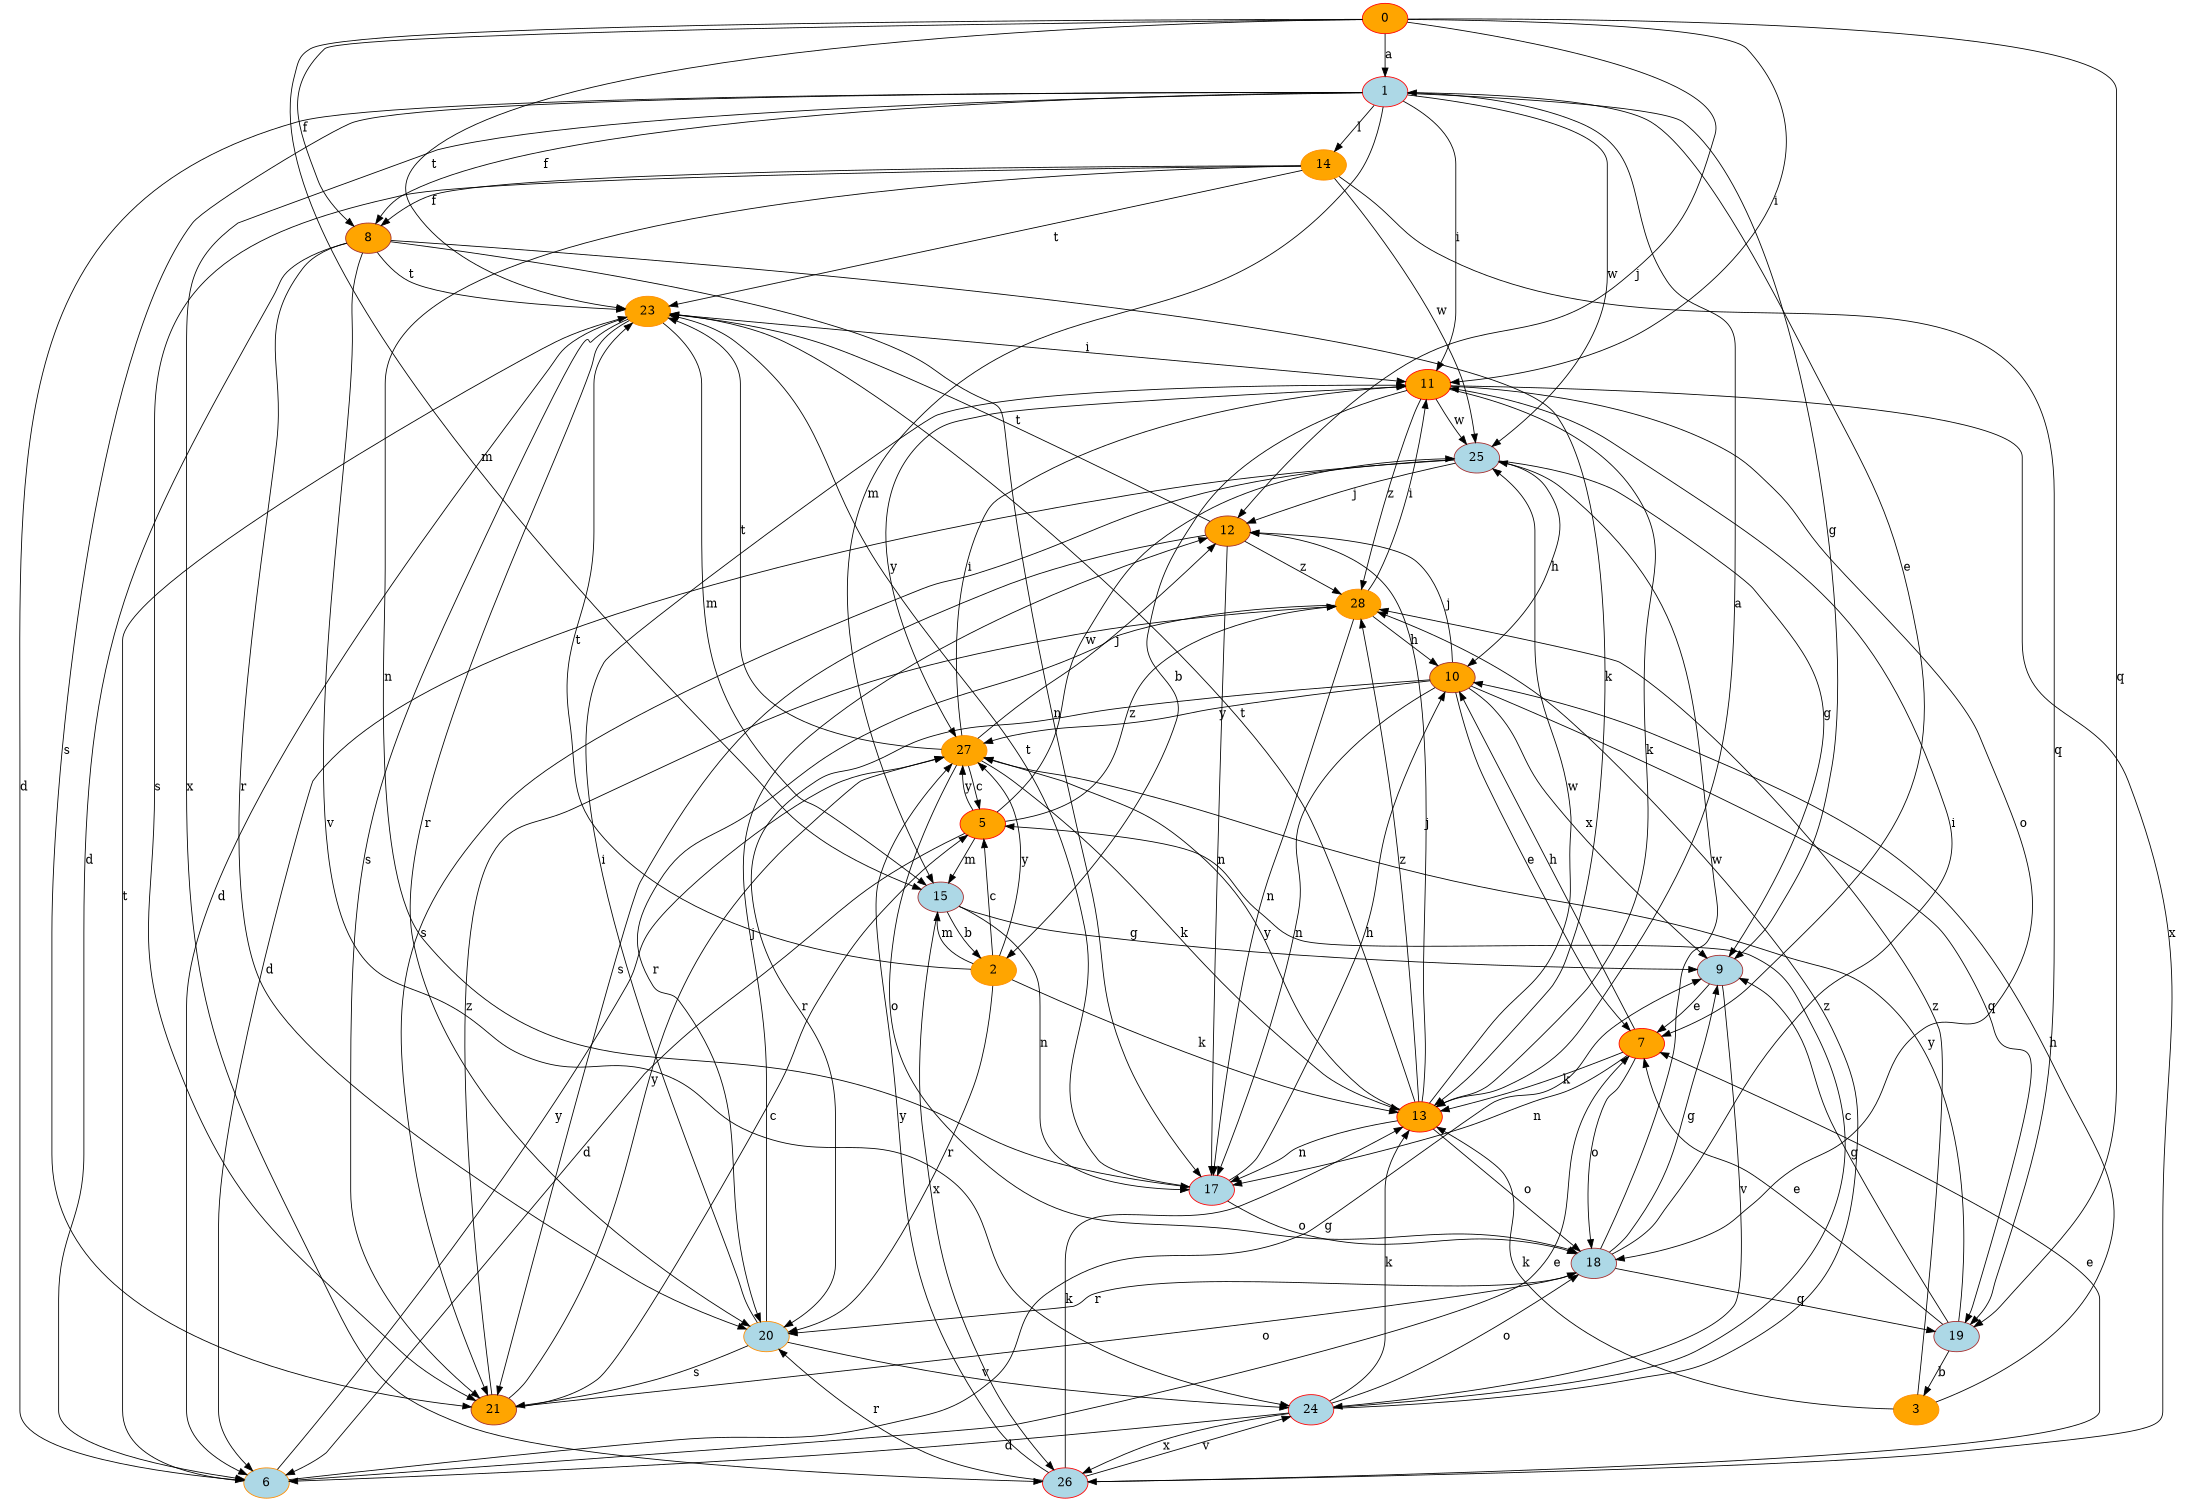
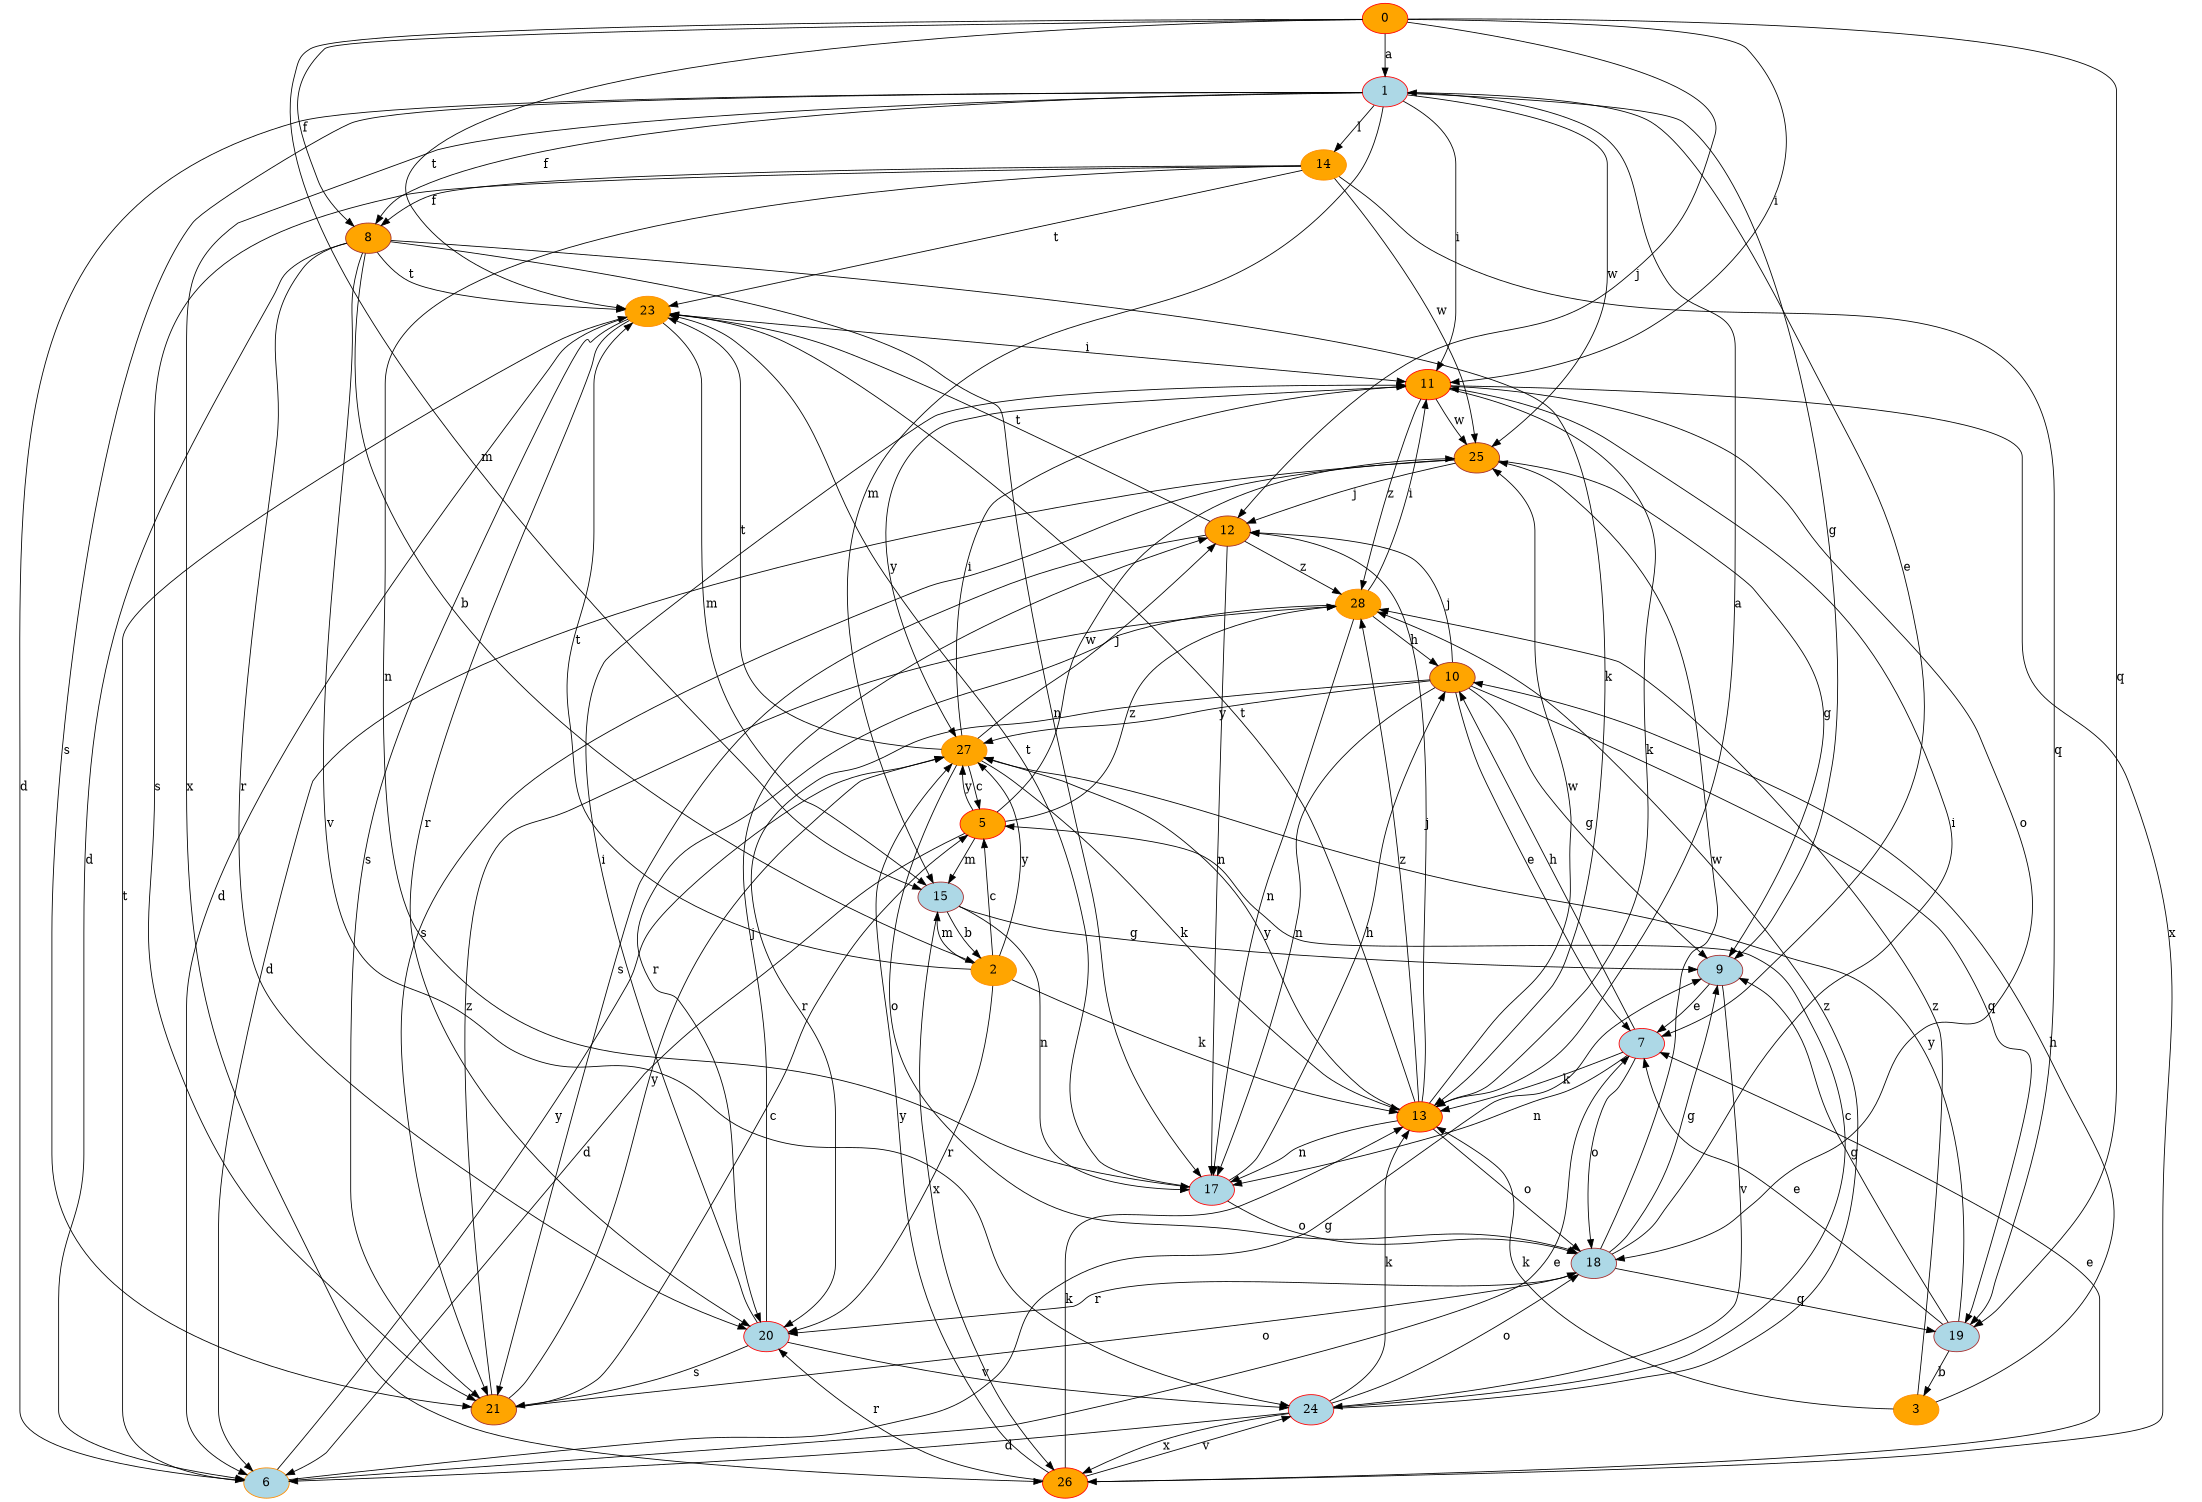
(1477, 458) -> (1477, 458)
(1553, 559) -> none
(1148, 635) -> (538, 699)
(1590, 824) -> (1590, 824)
(1642, 1044) -> (1642, 1044)
(766, 1337) -> (766, 1337)
(1065, 1483) -> (1065, 1483)
